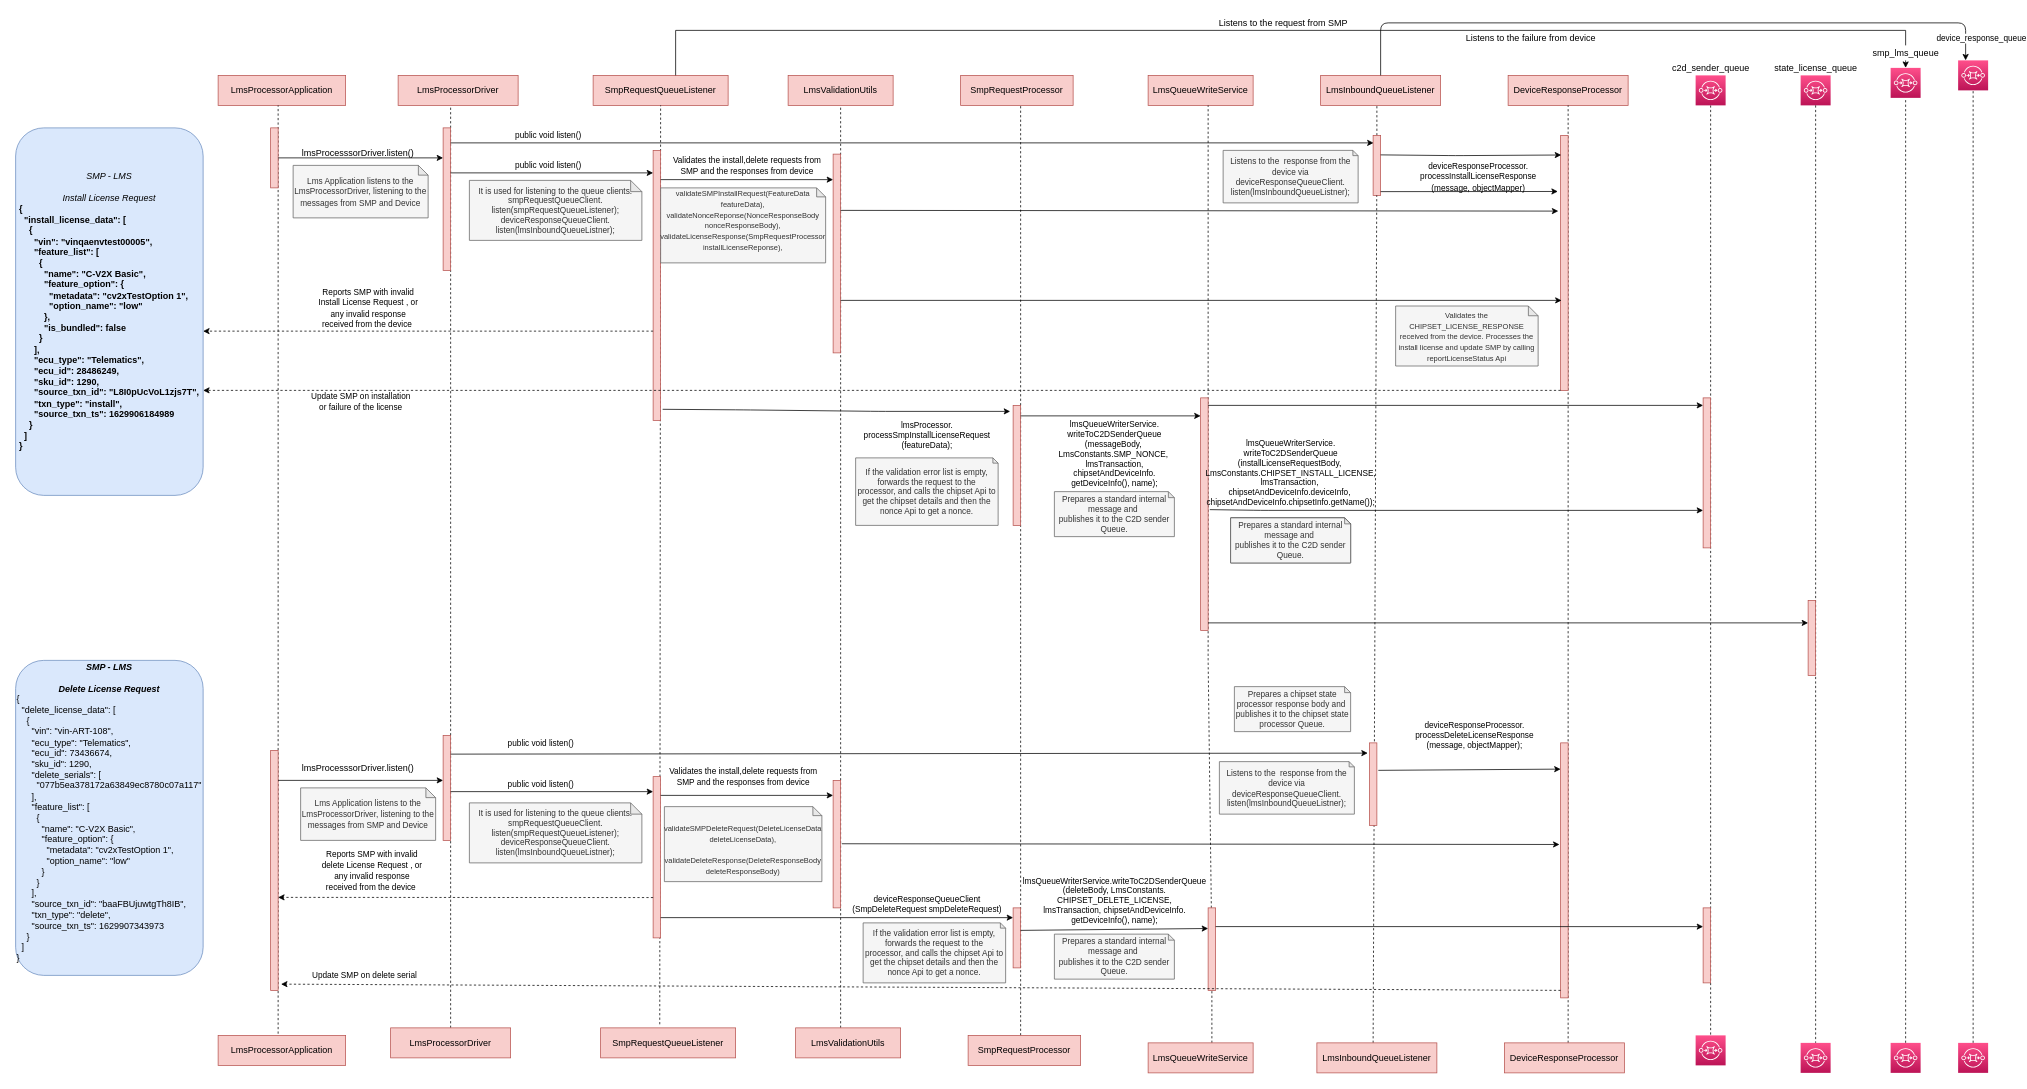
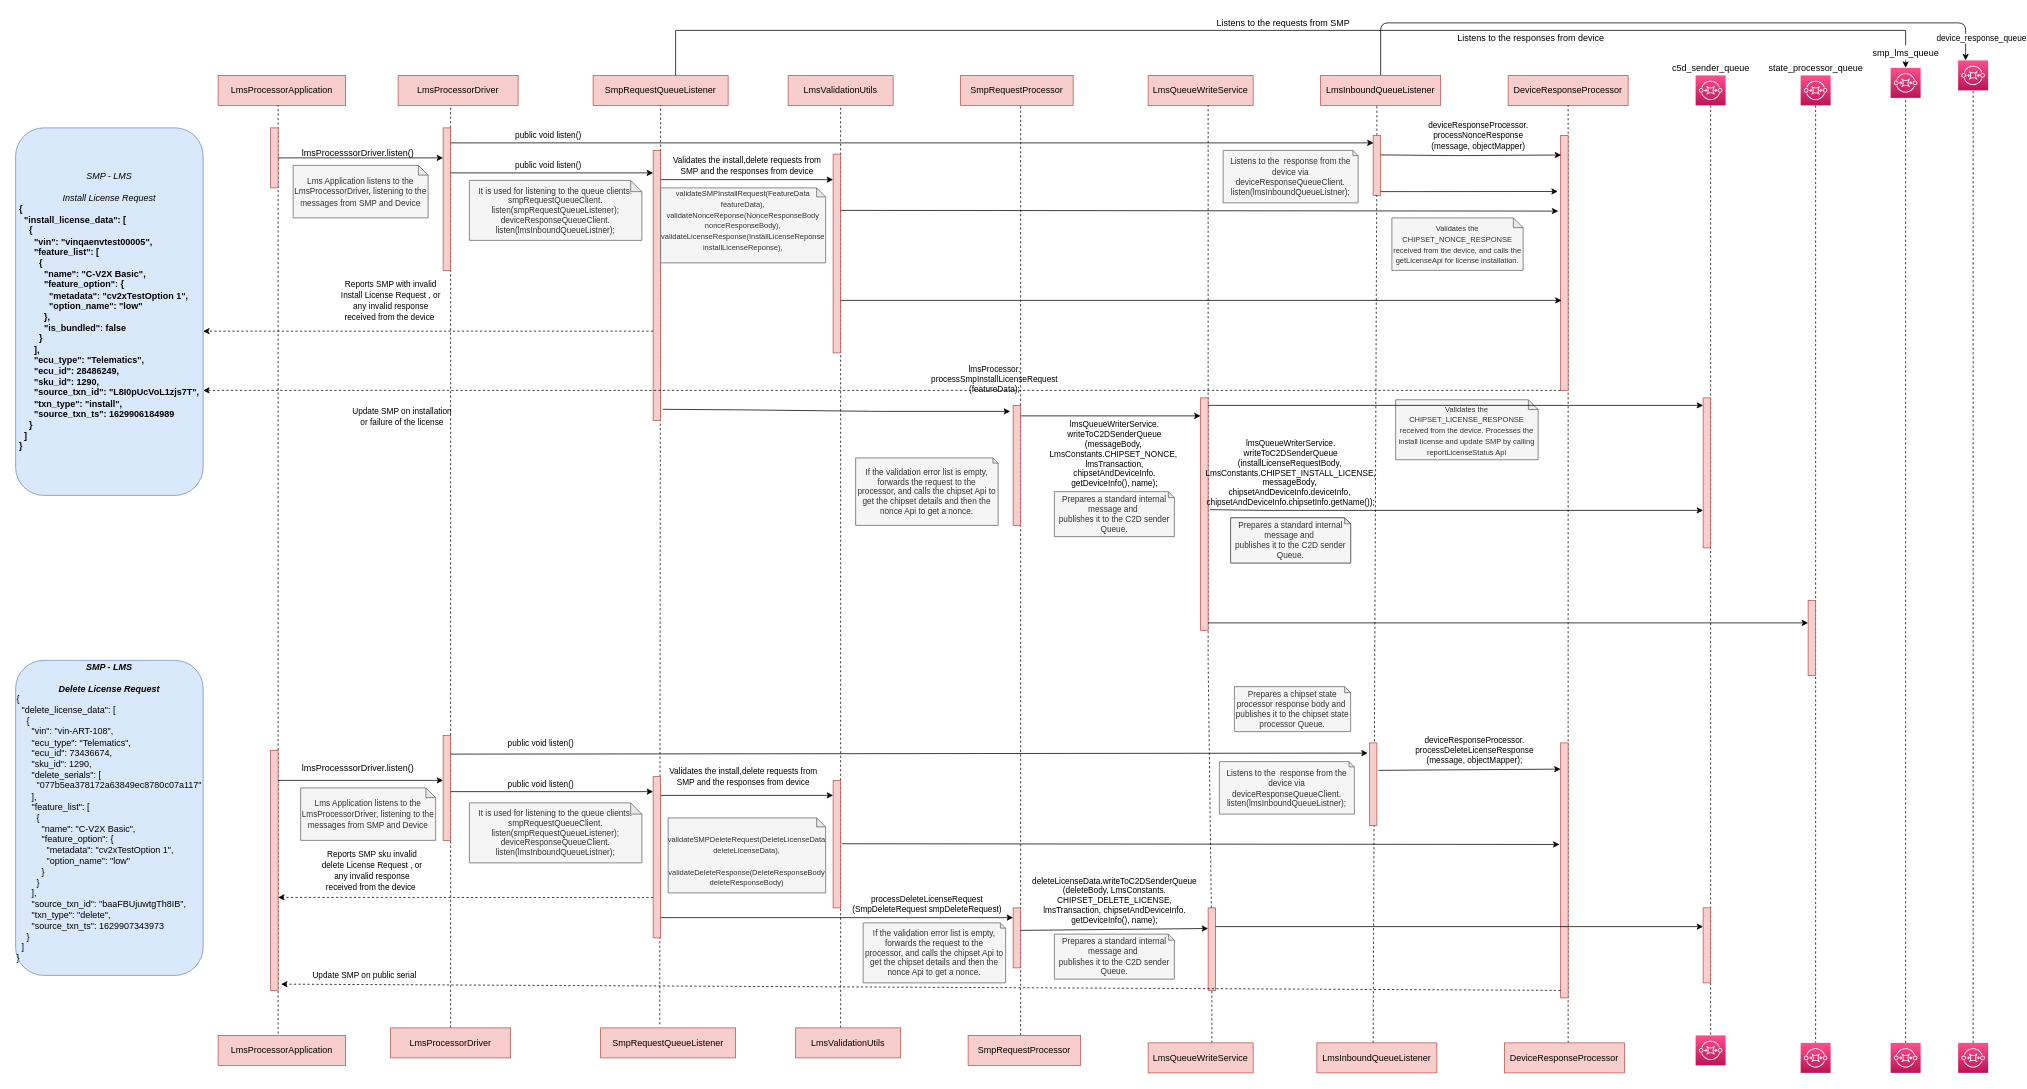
(1283, 23) -> (1283, 23)
(1531, 38) -> (1531, 38)
(1711, 68) -> (1711, 68)
(1816, 68) -> (1816, 68)
none -> (1478, 135)
(1478, 177) -> none
(743, 225) -> (743, 225)
none -> (1457, 244)
(368, 308) -> (390, 300)
(1467, 336) -> (1467, 430)
(360, 402) -> (402, 417)
(927, 435) -> (994, 379)
(1115, 454) -> (1115, 454)
(1291, 473) -> (1291, 473)
(1474, 735) -> (1474, 750)
(743, 844) -> (747, 855)
(372, 870) -> (372, 870)
(1115, 900) -> (1115, 900)
(927, 904) -> (927, 904)
(365, 975) -> (365, 975)
